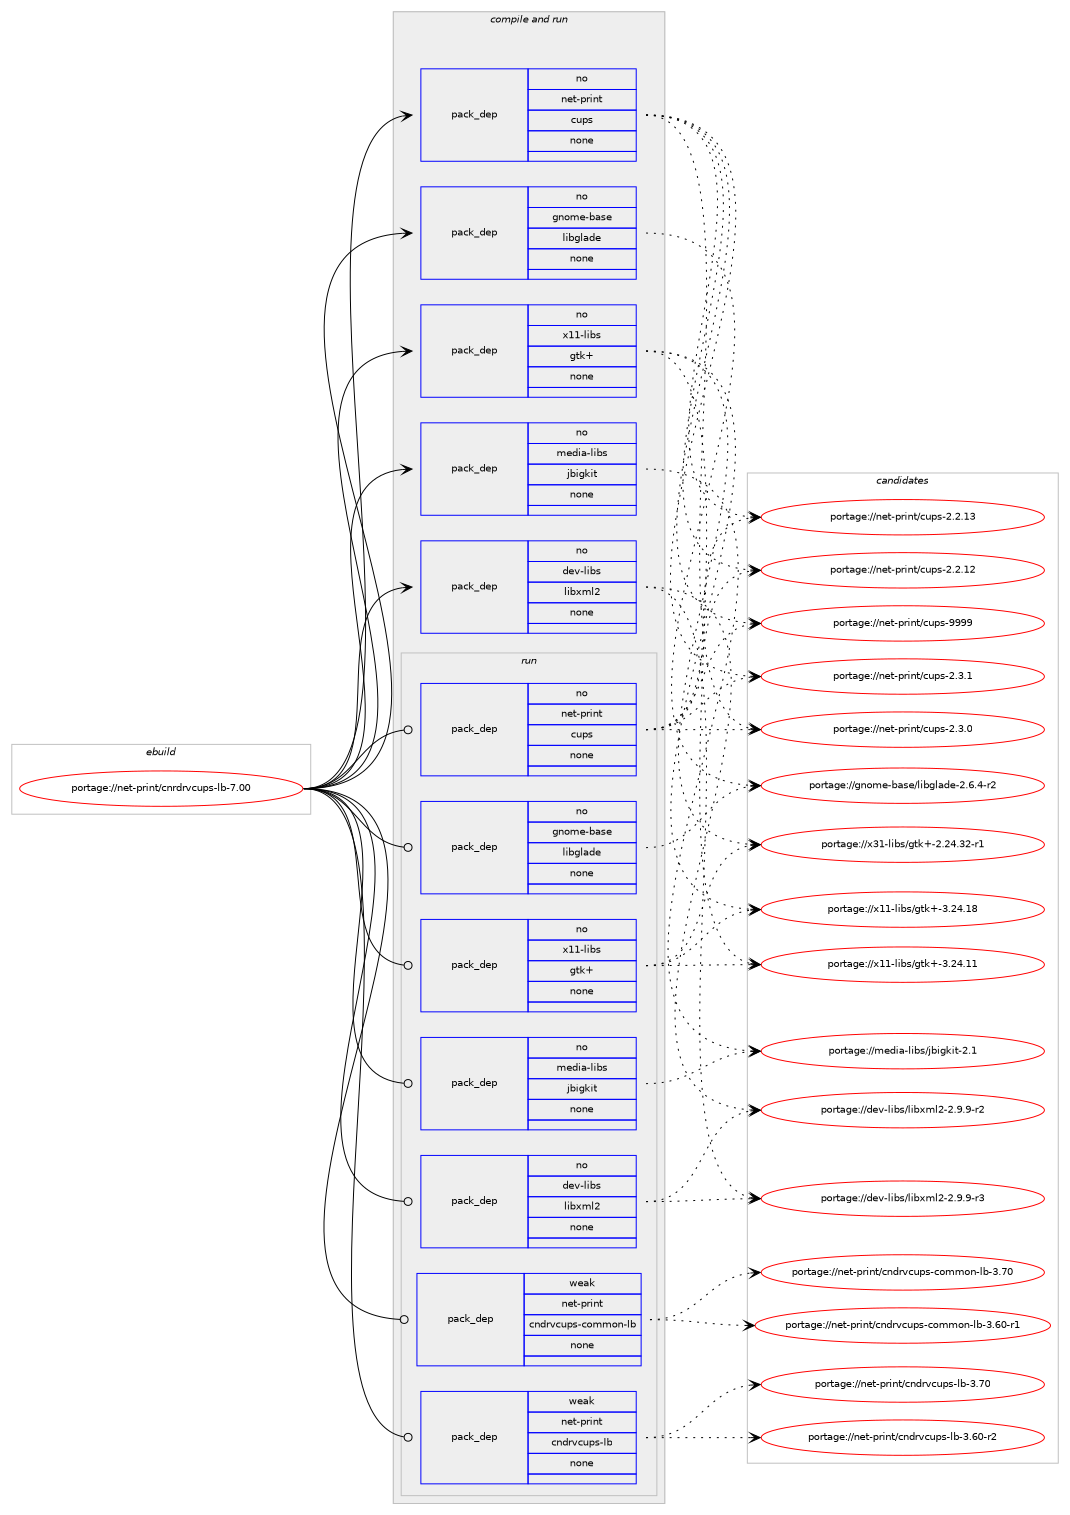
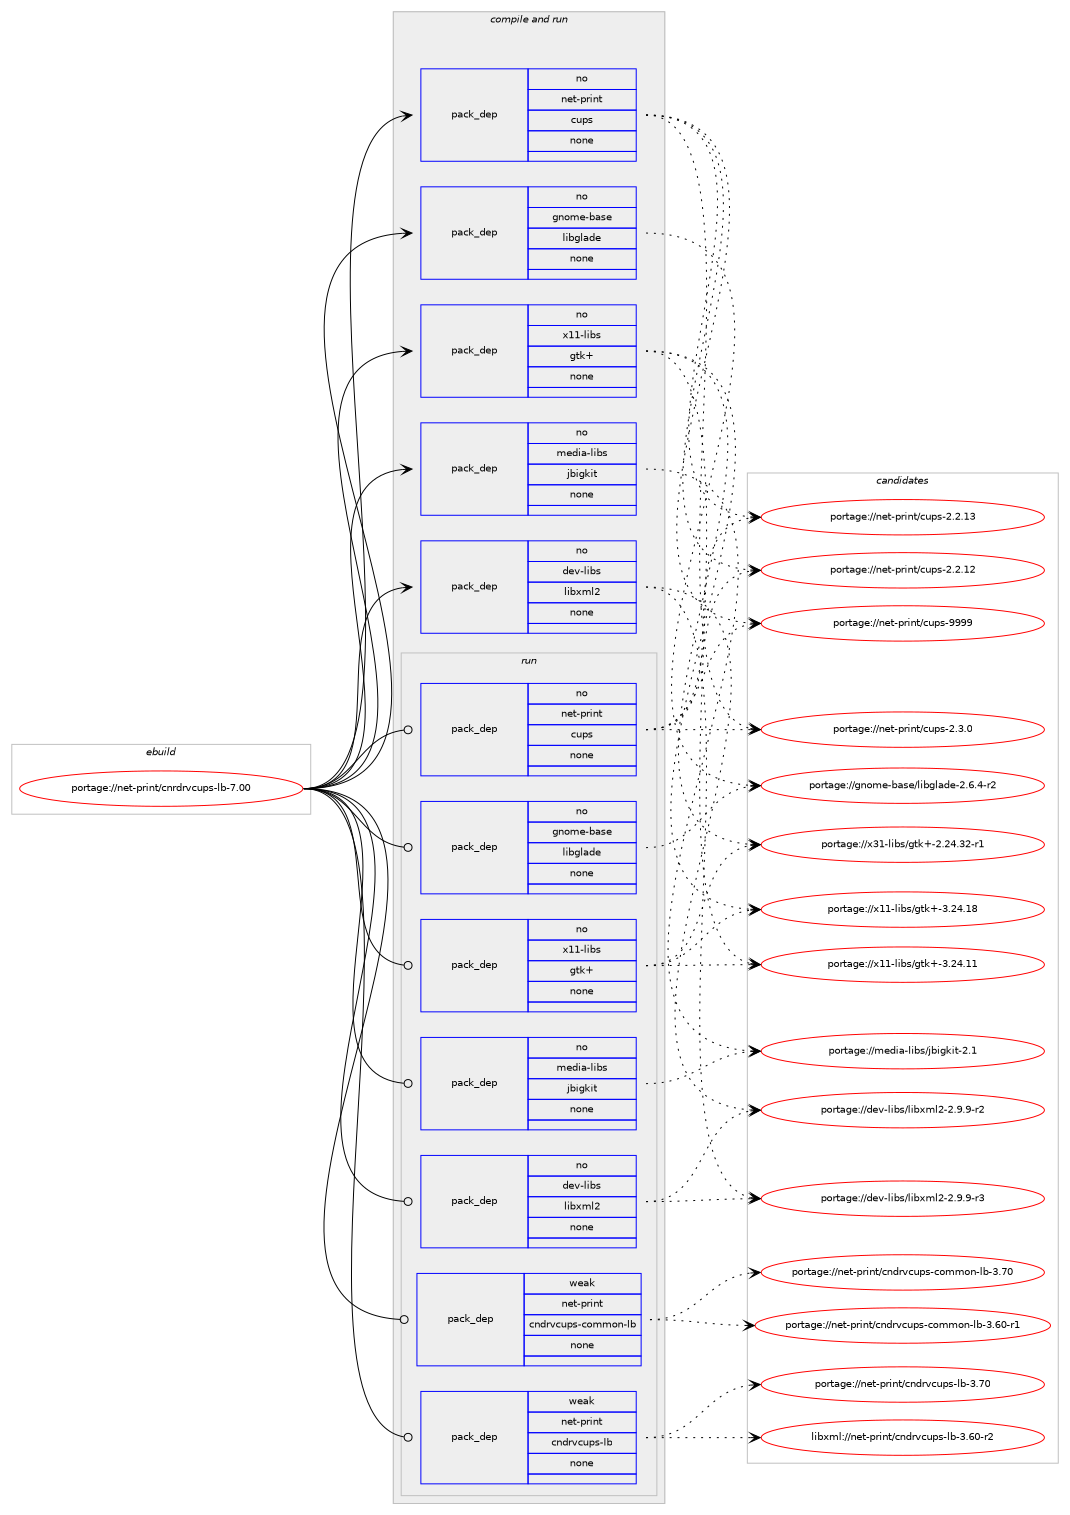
(903, 677) -> none
(903, 1438) -> (903, 1438)
